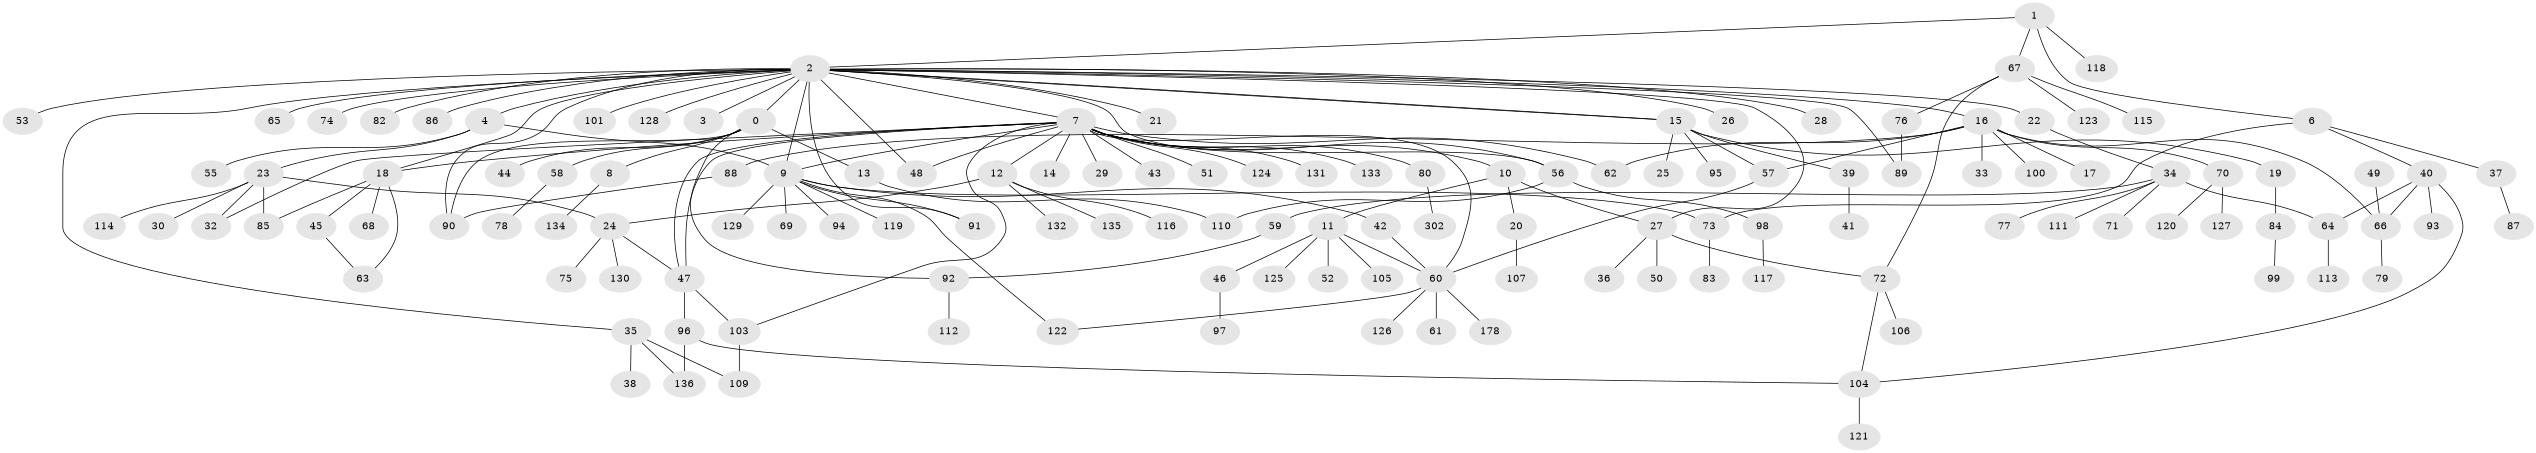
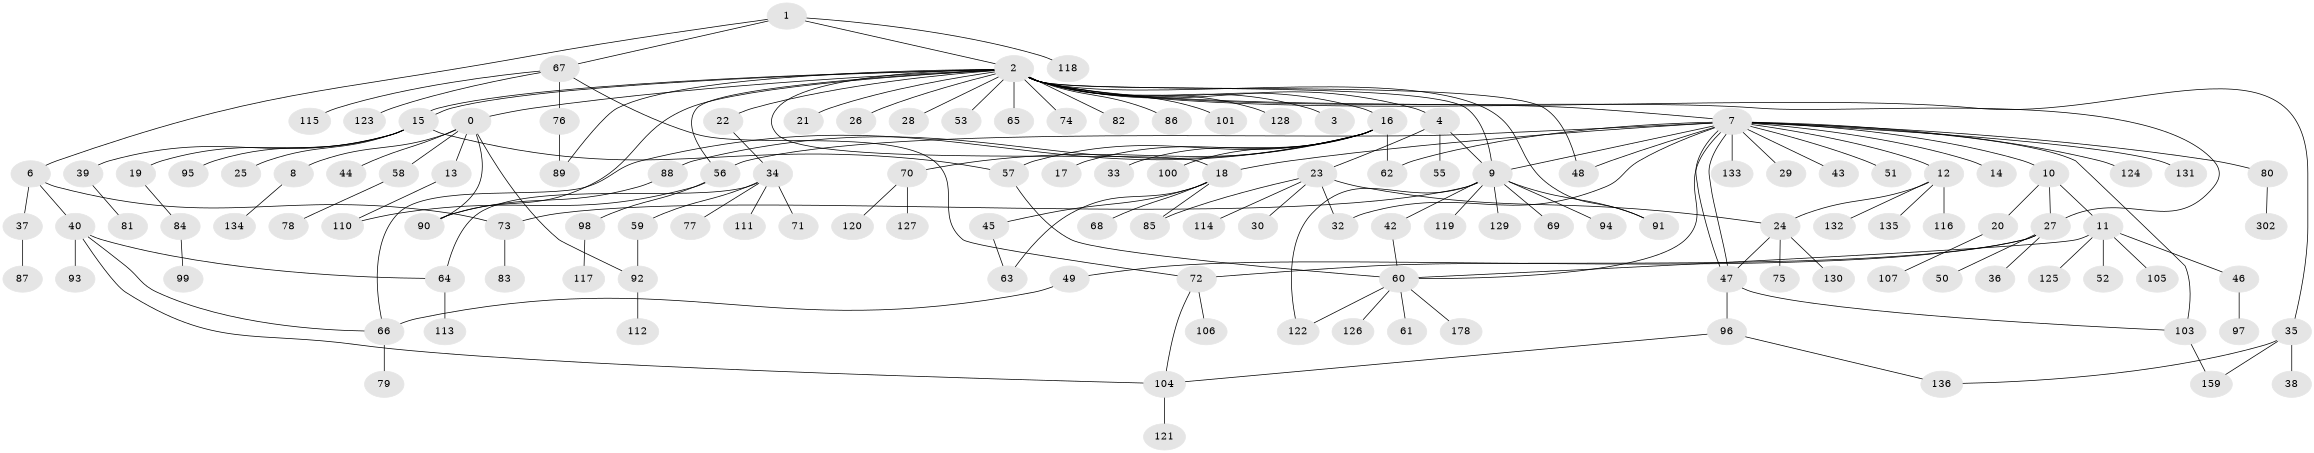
(1849, 226) -> (128, 226)
none -> (1349, 262)
(739, 384) -> (2211, 384)
